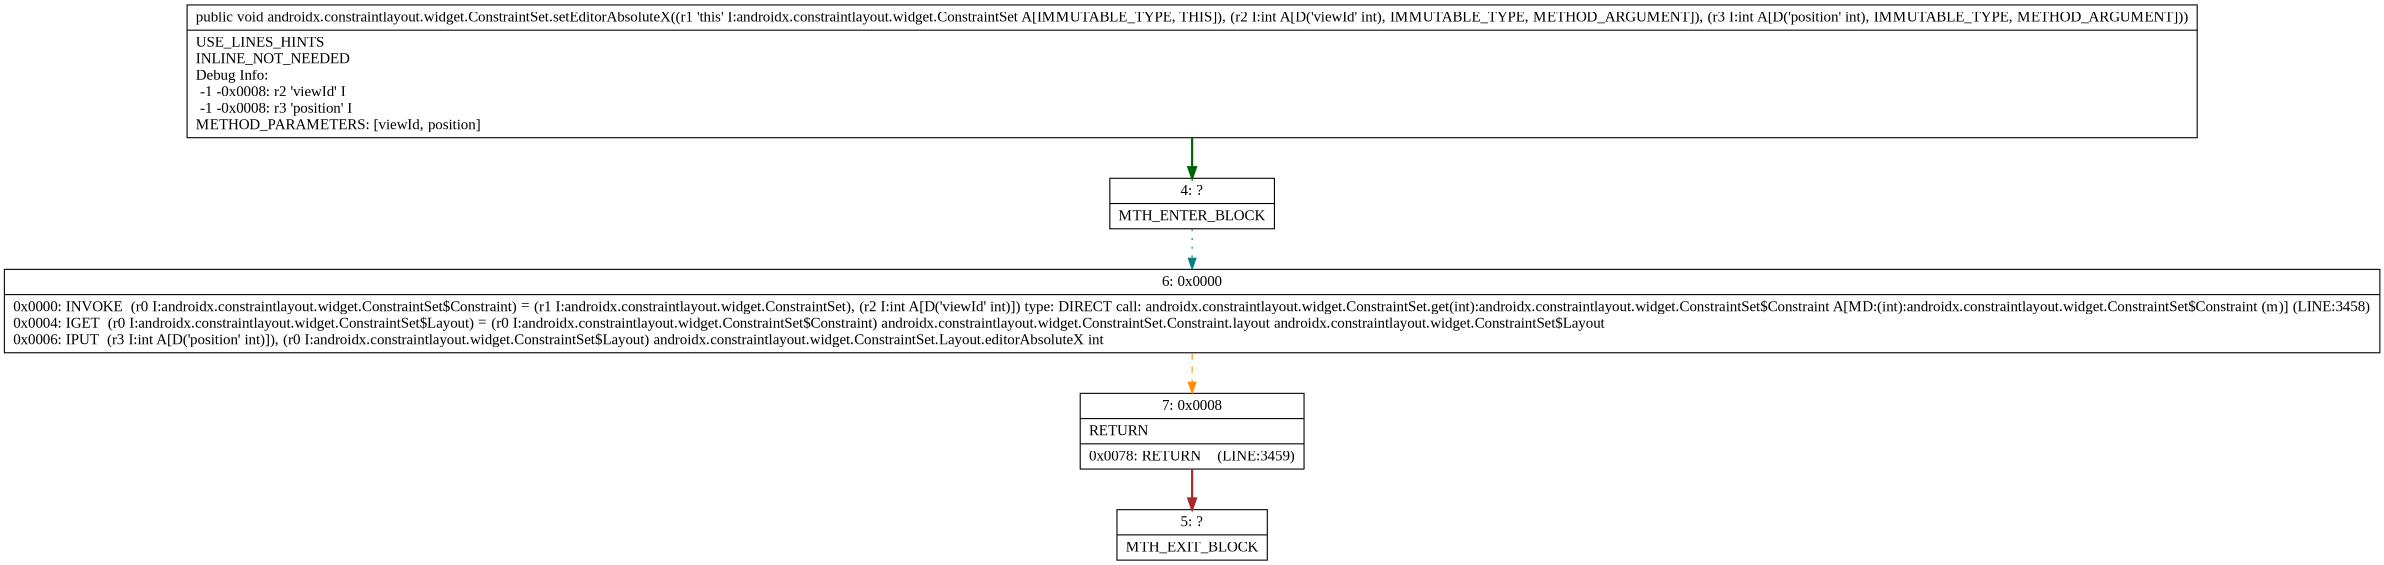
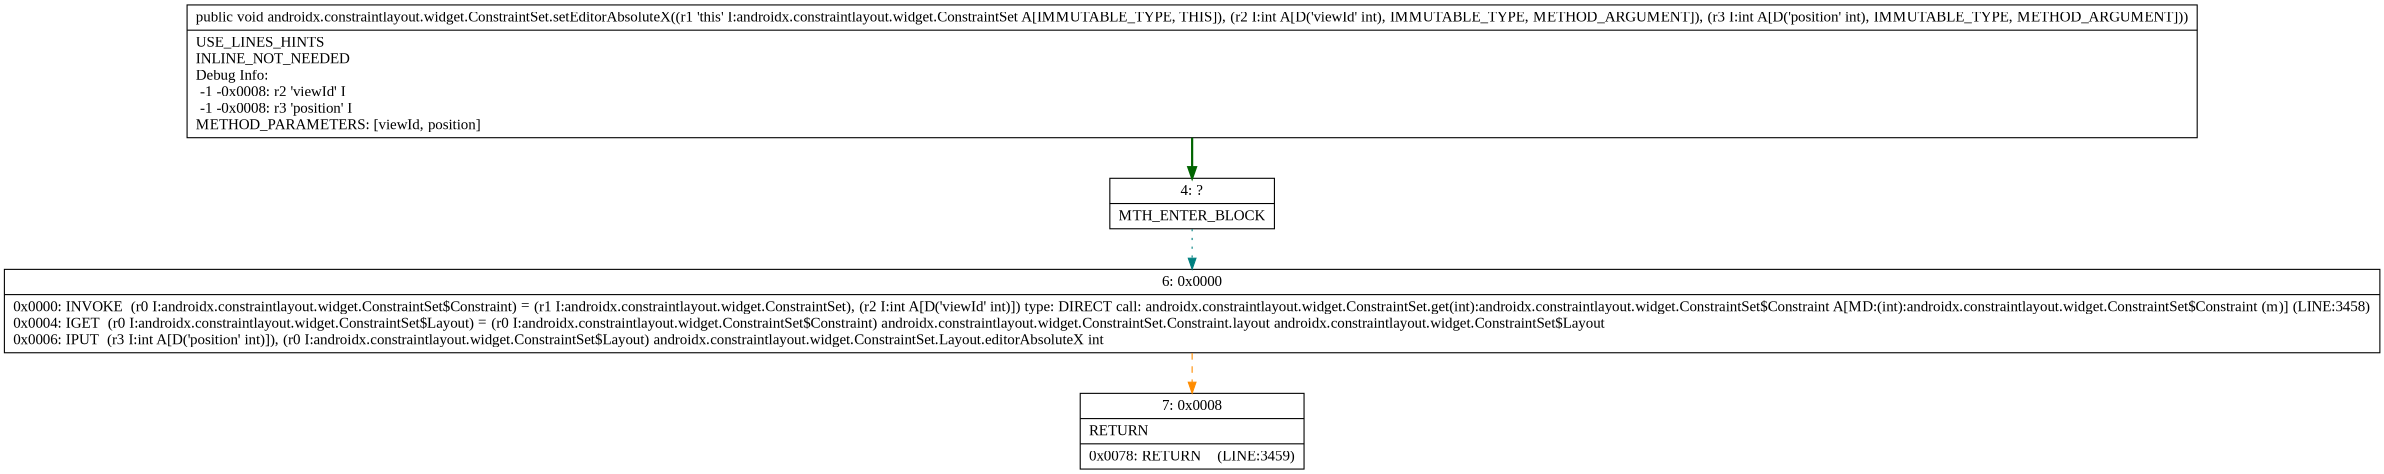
(1192, 535) -> none
